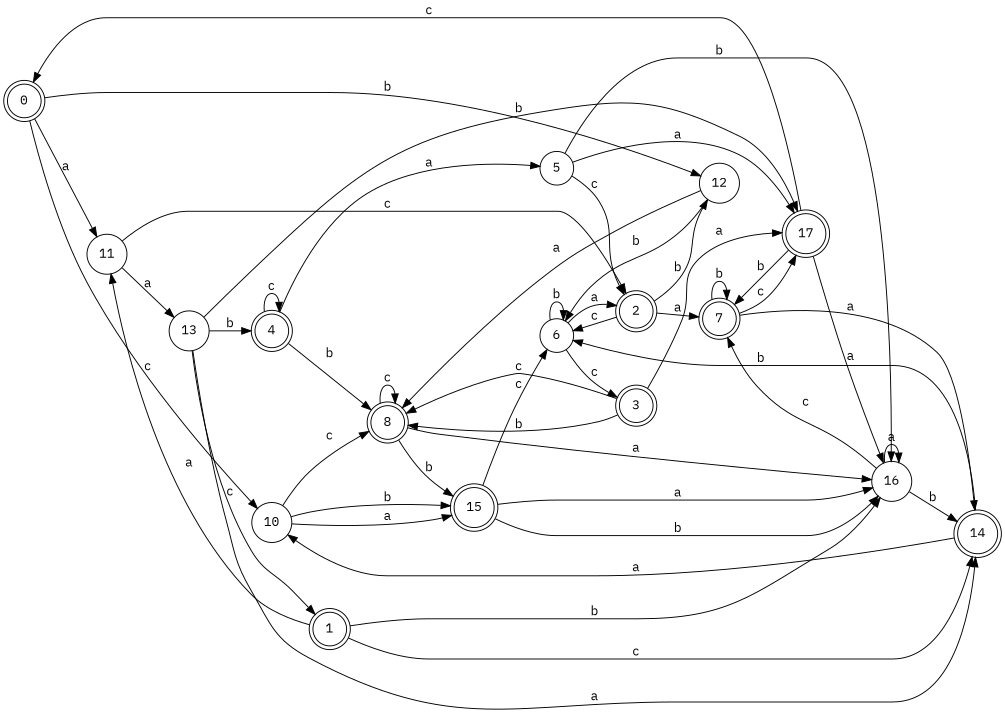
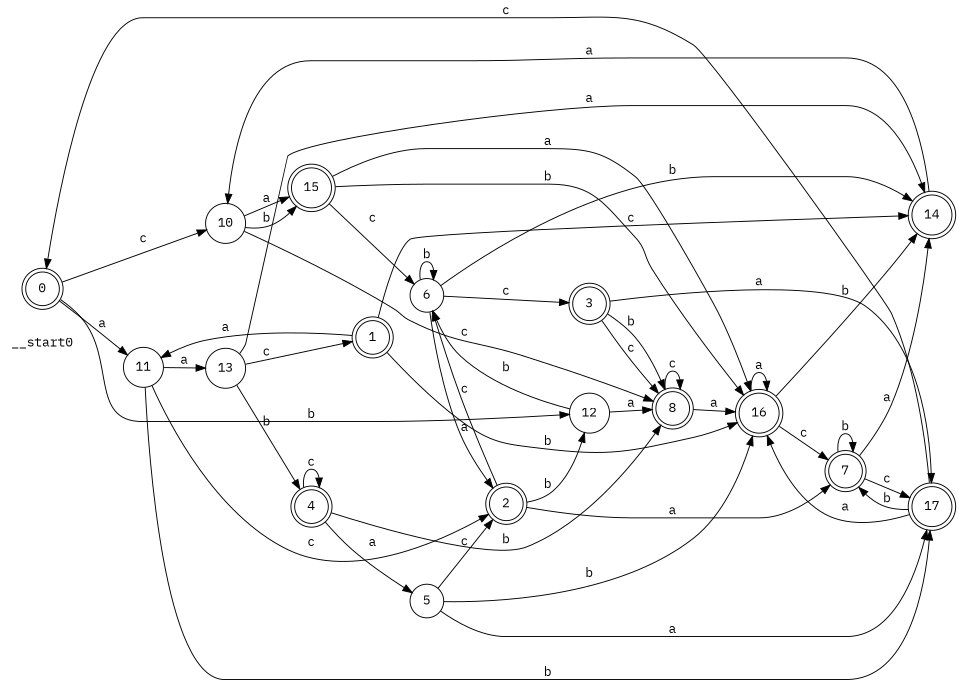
(486, 123) -> (467, 680)
none -> (43, 343)
(827, 365) -> (662, 182)
(419, 468) -> none
(892, 481) -> (759, 413)
